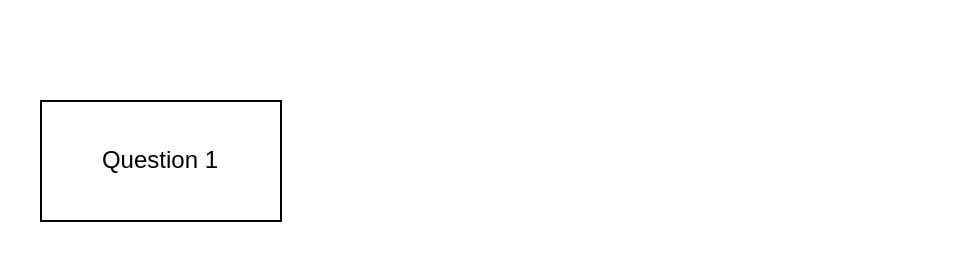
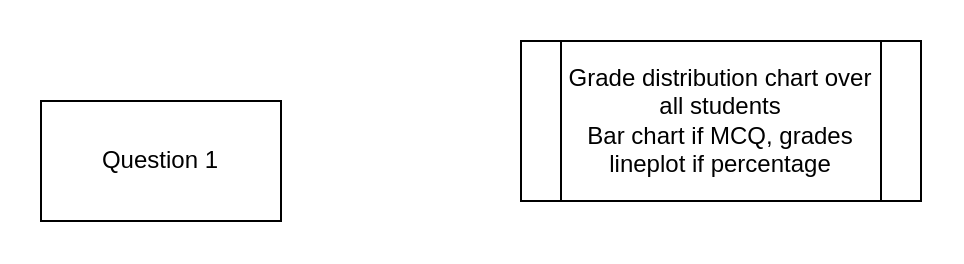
none -> (721, 121)
